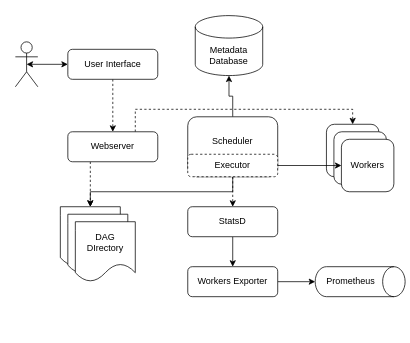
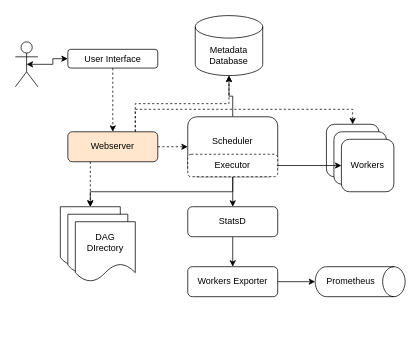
(113, 64) -> (113, 59)
none -> (183, 104)
(113, 147) -> (113, 147)
none -> (170, 147)
(233, 196) -> (233, 196)
